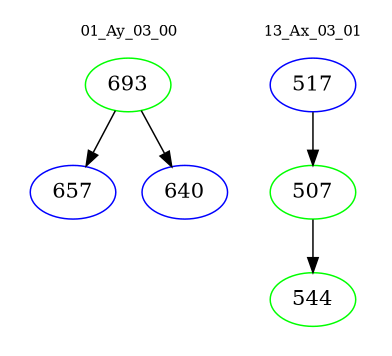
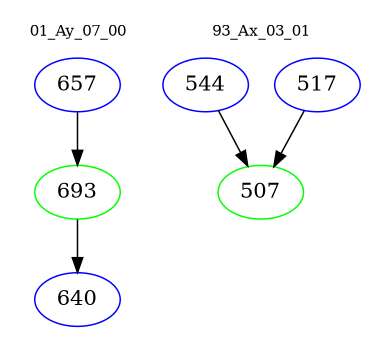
(129, 32) -> (78, 32)
(313, 32) -> (262, 32)
(104, 132) -> (77, 131)
(313, 239) -> (230, 132)
(313, 300) -> (206, 85)
